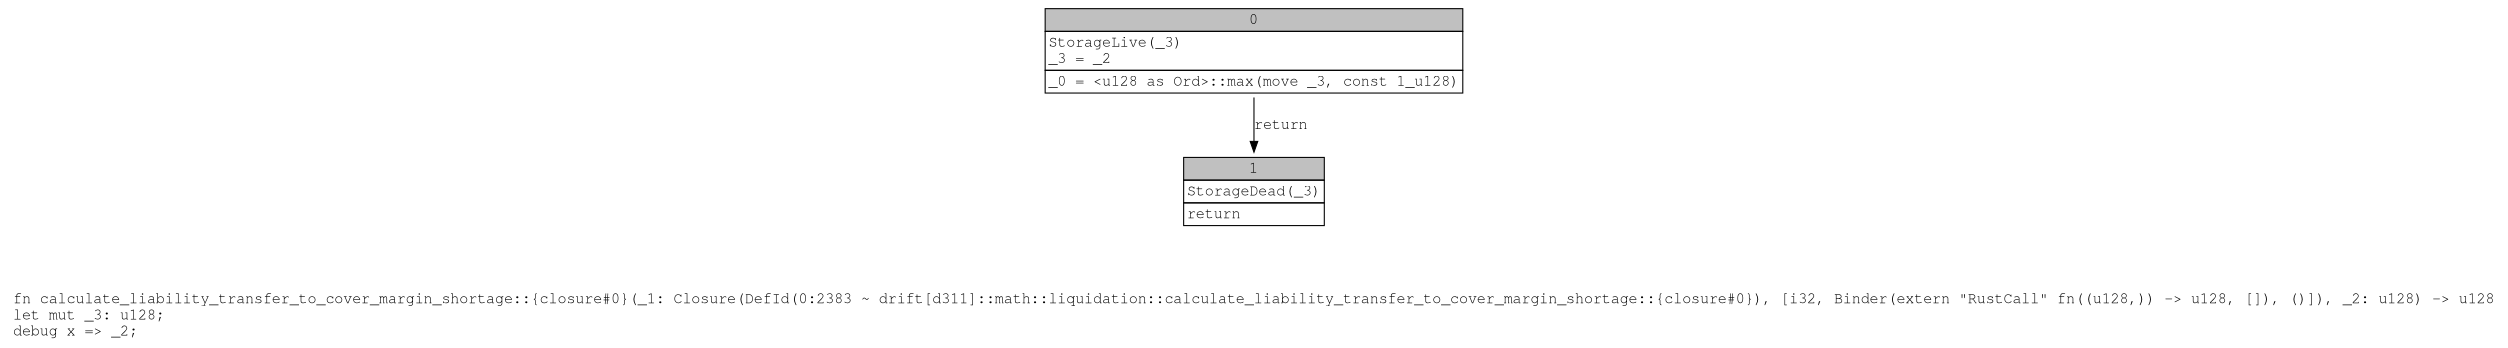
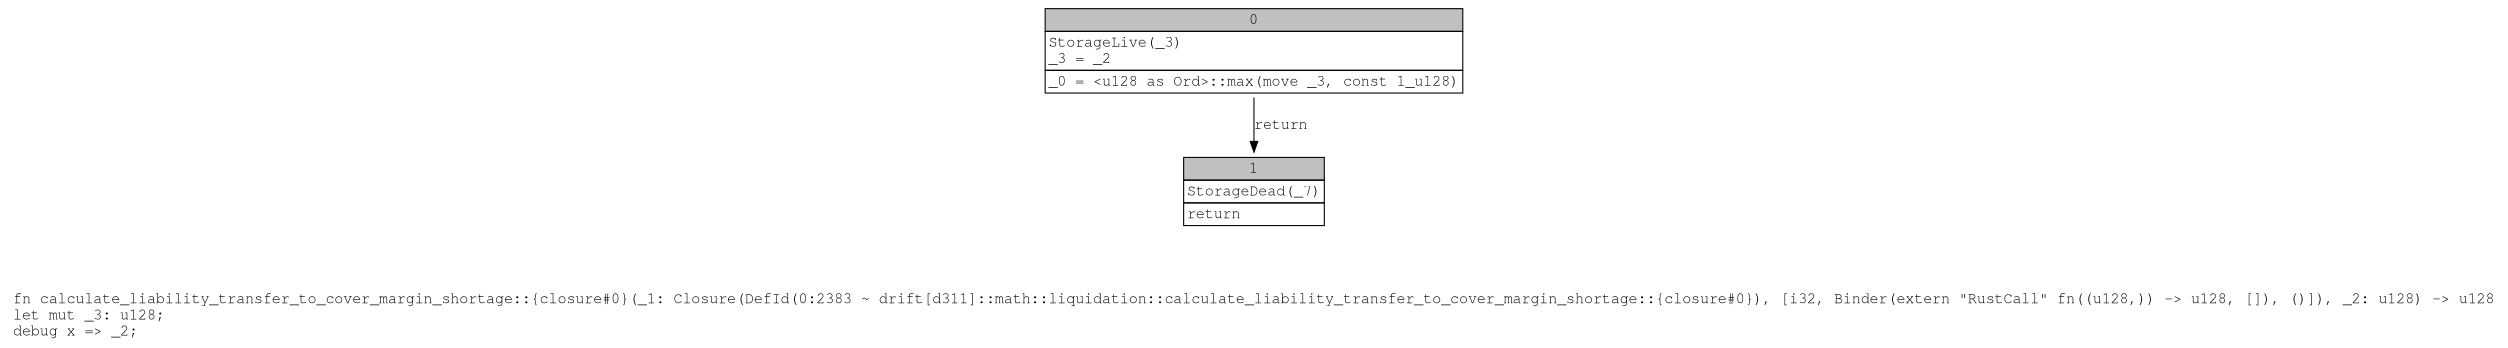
(1254, 191) -> (1254, 191)
